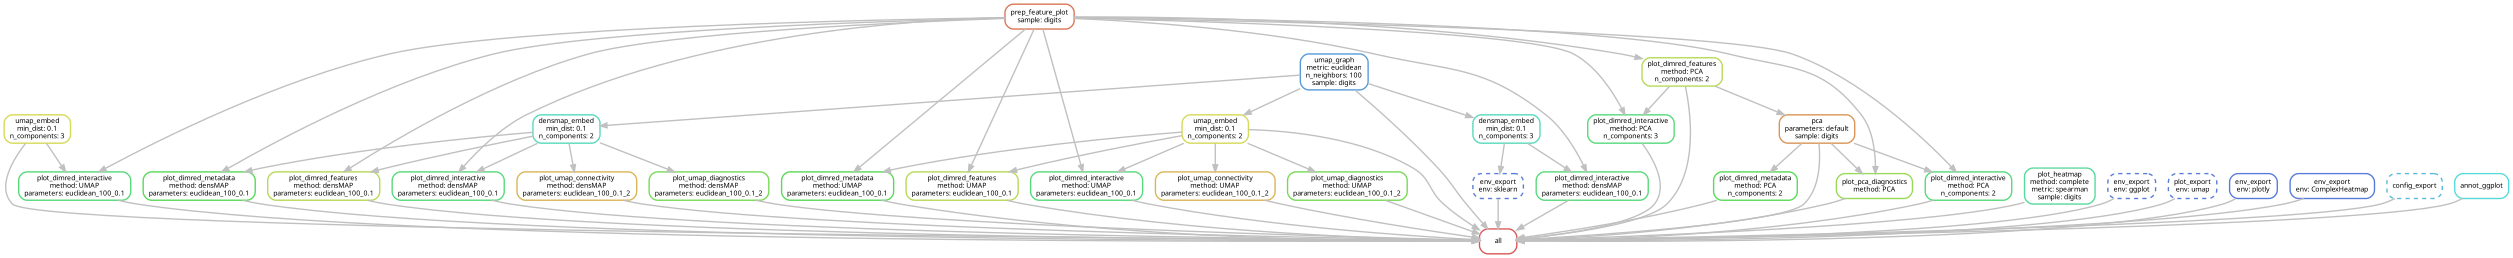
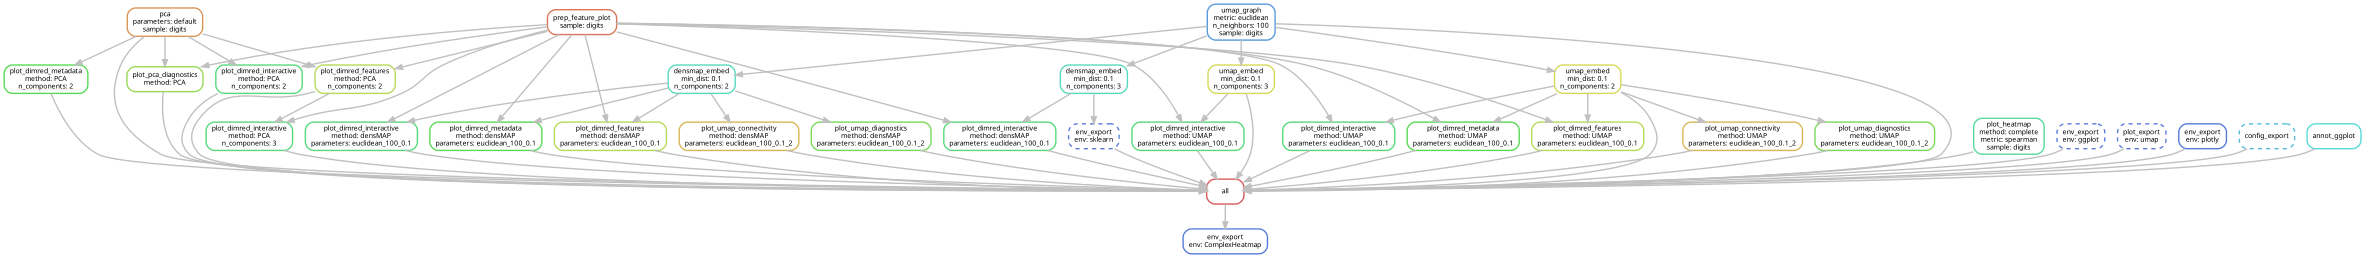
none -> (1241, 48)
(1746, 99) -> (255, 49)
(1915, 232) -> (1225, 213)
